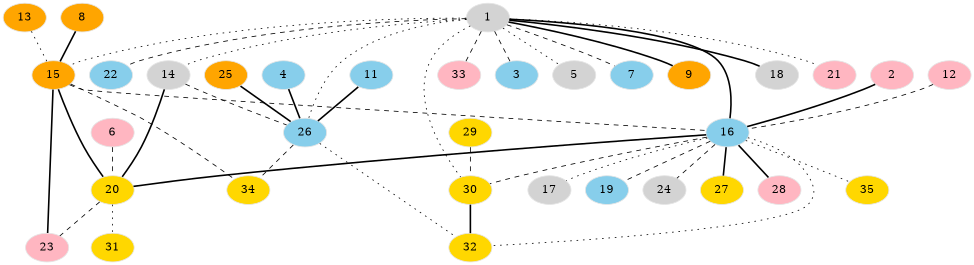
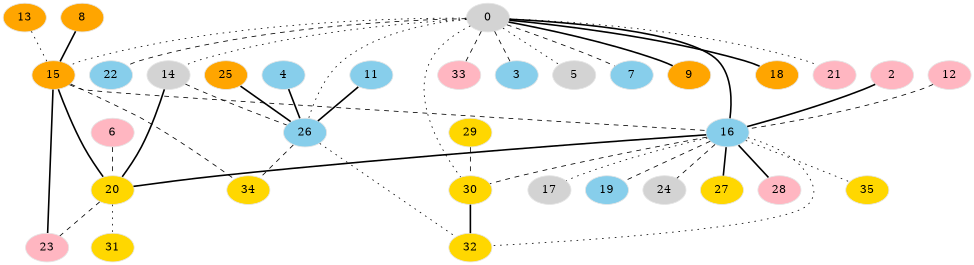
(488, 18) -> (488, 18)
(777, 75) -> (777, 75)
